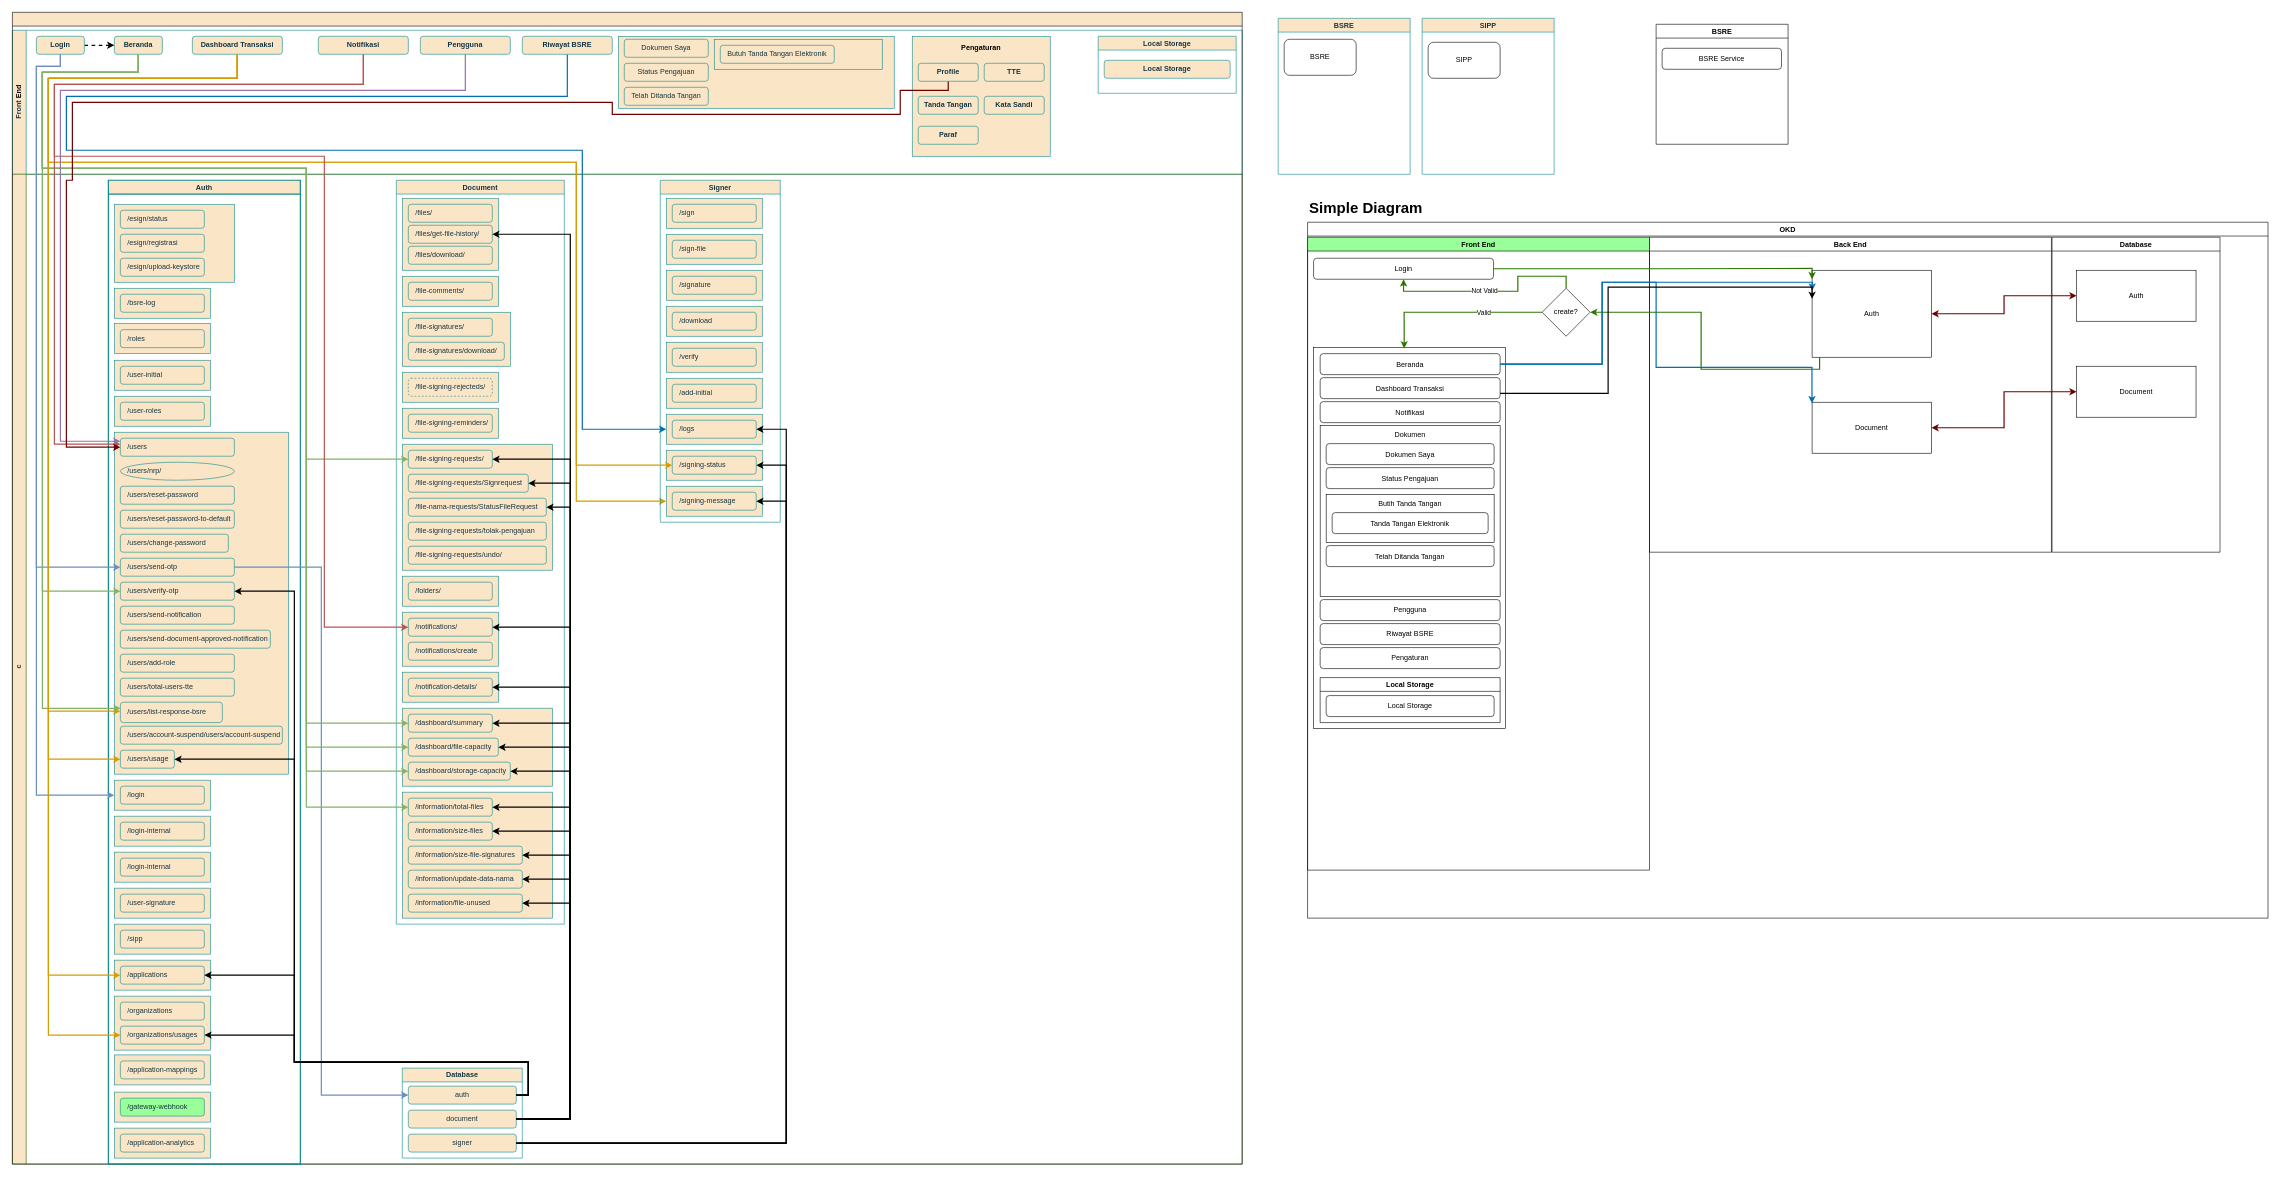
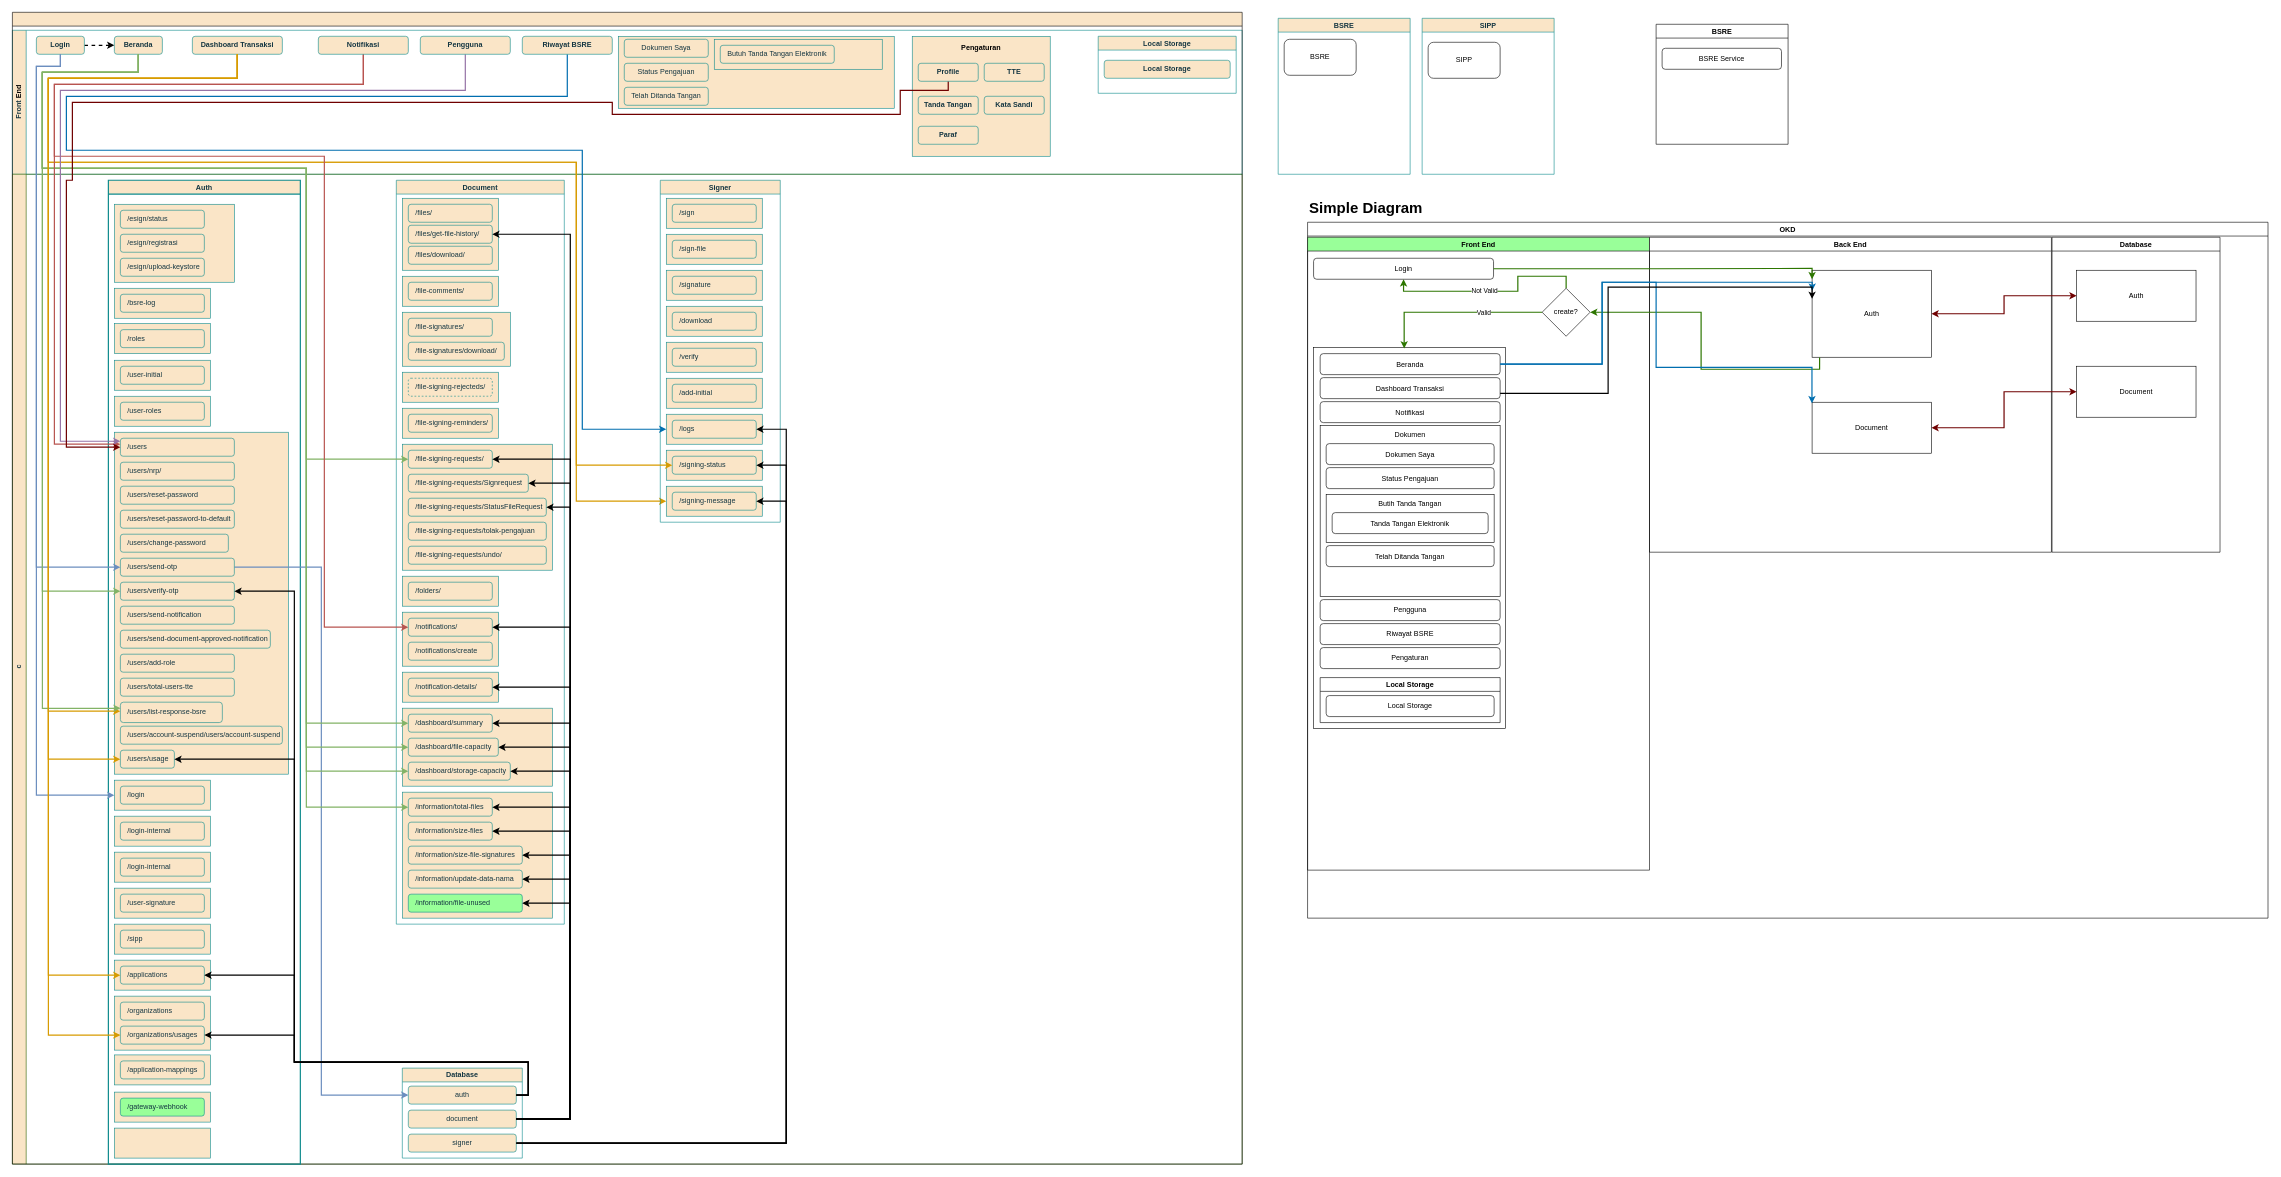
(177, 471) -> (177, 471)
(481, 507) -> (481, 507)
(465, 903) -> (465, 903)
(162, 1143) -> none
